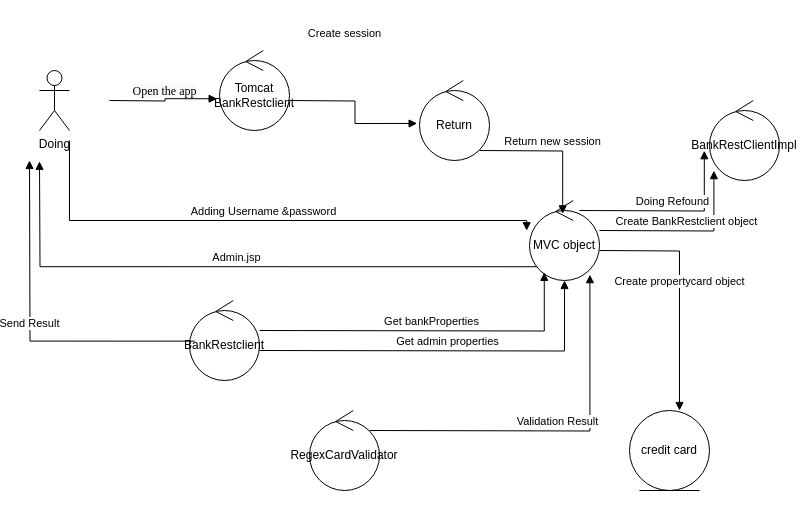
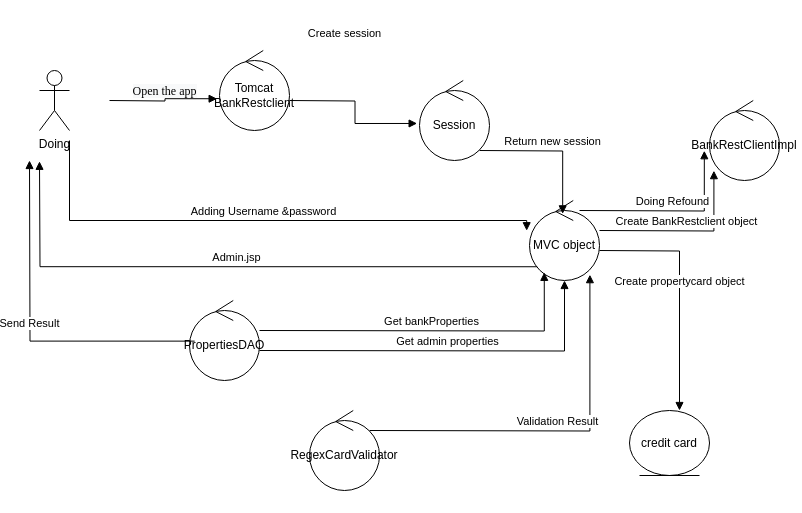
(455, 126) -> (455, 126)
(225, 346) -> (225, 346)
(670, 451) -> (670, 443)
